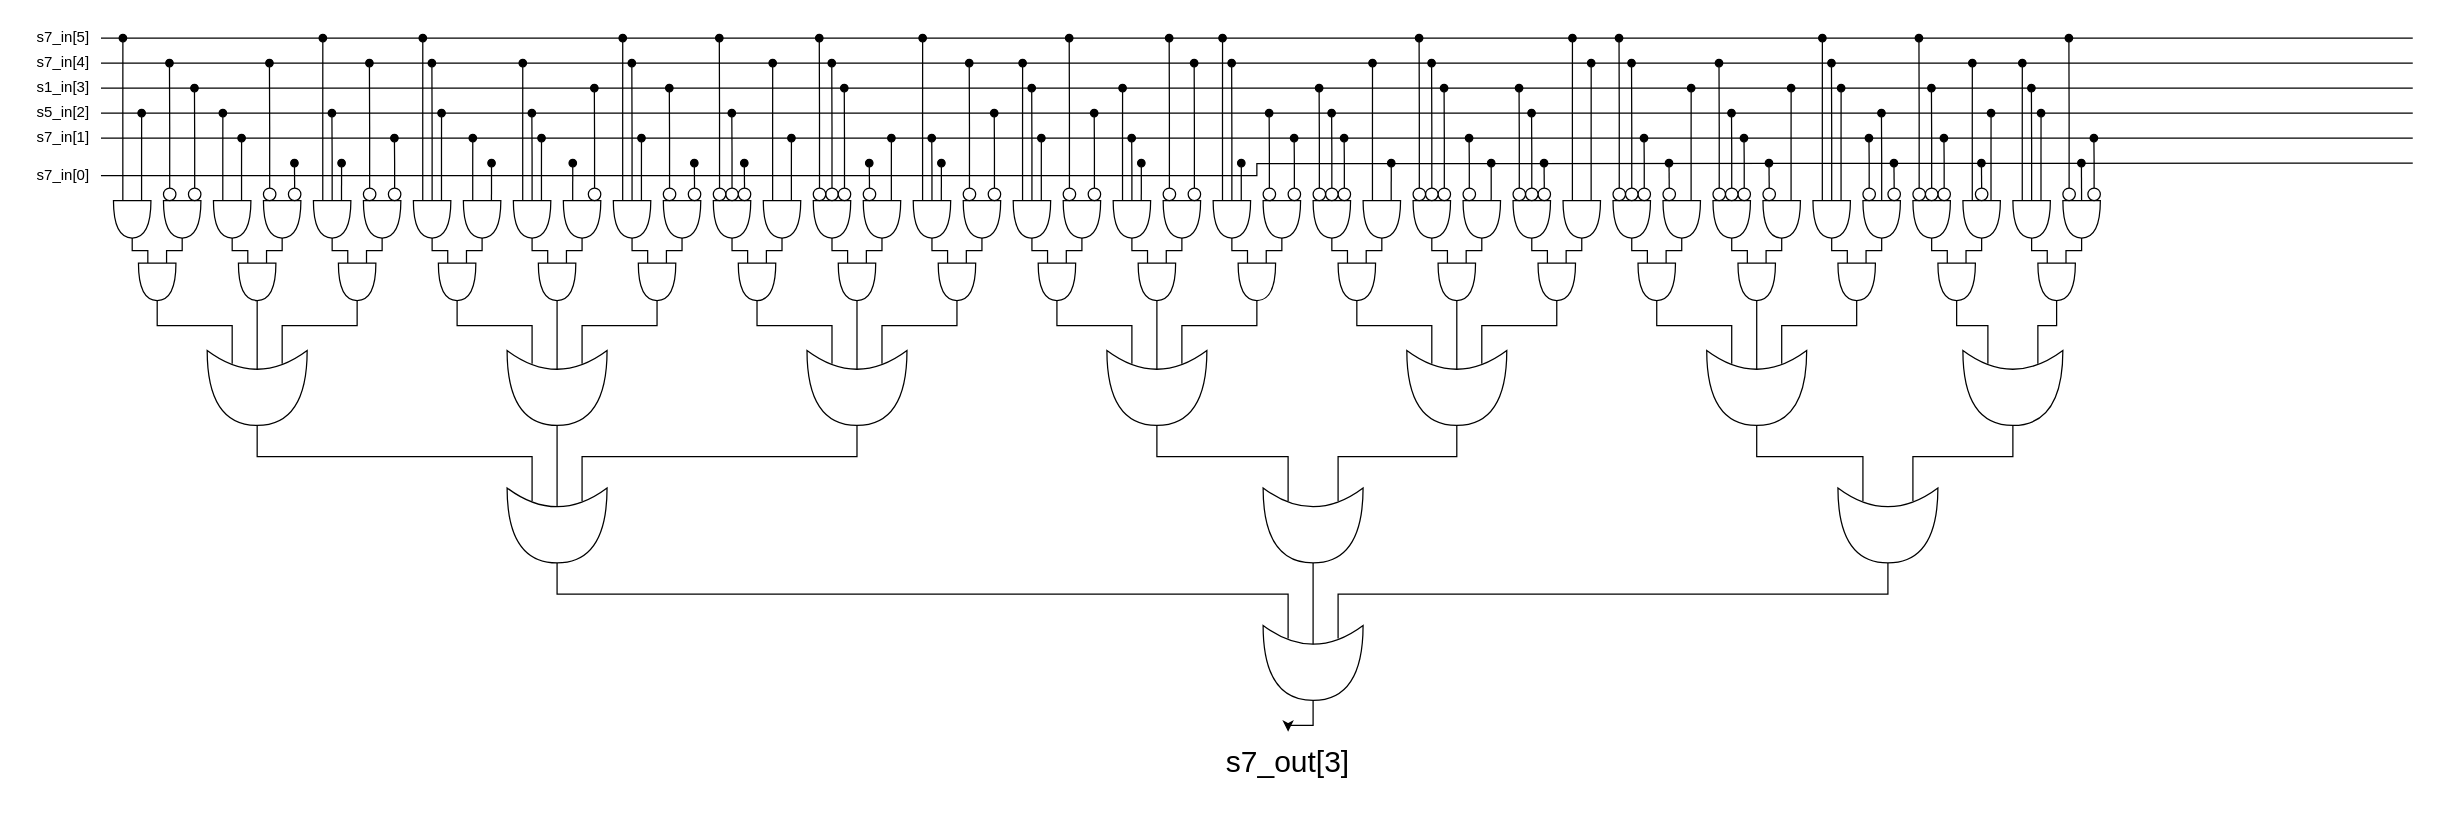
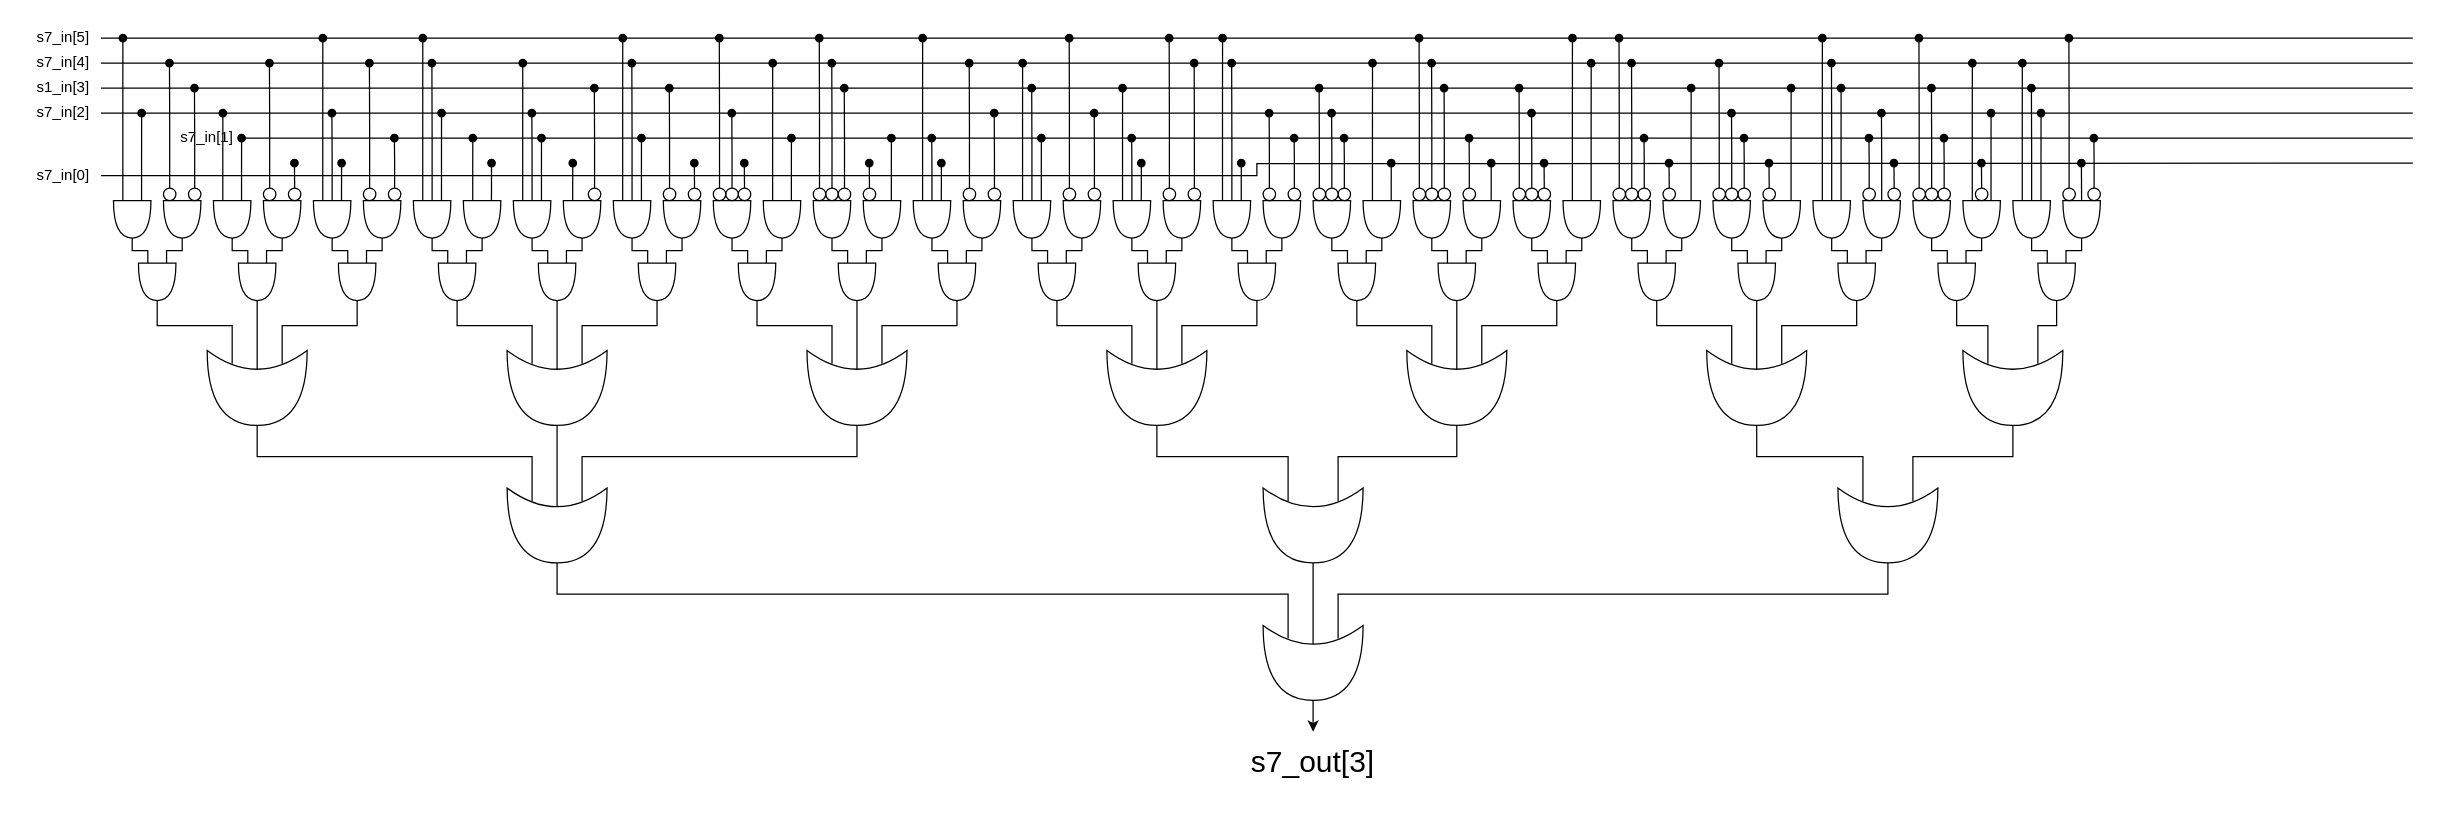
(63, 113) -> (63, 113)
(63, 138) -> (207, 138)
(1288, 763) -> (1313, 763)
